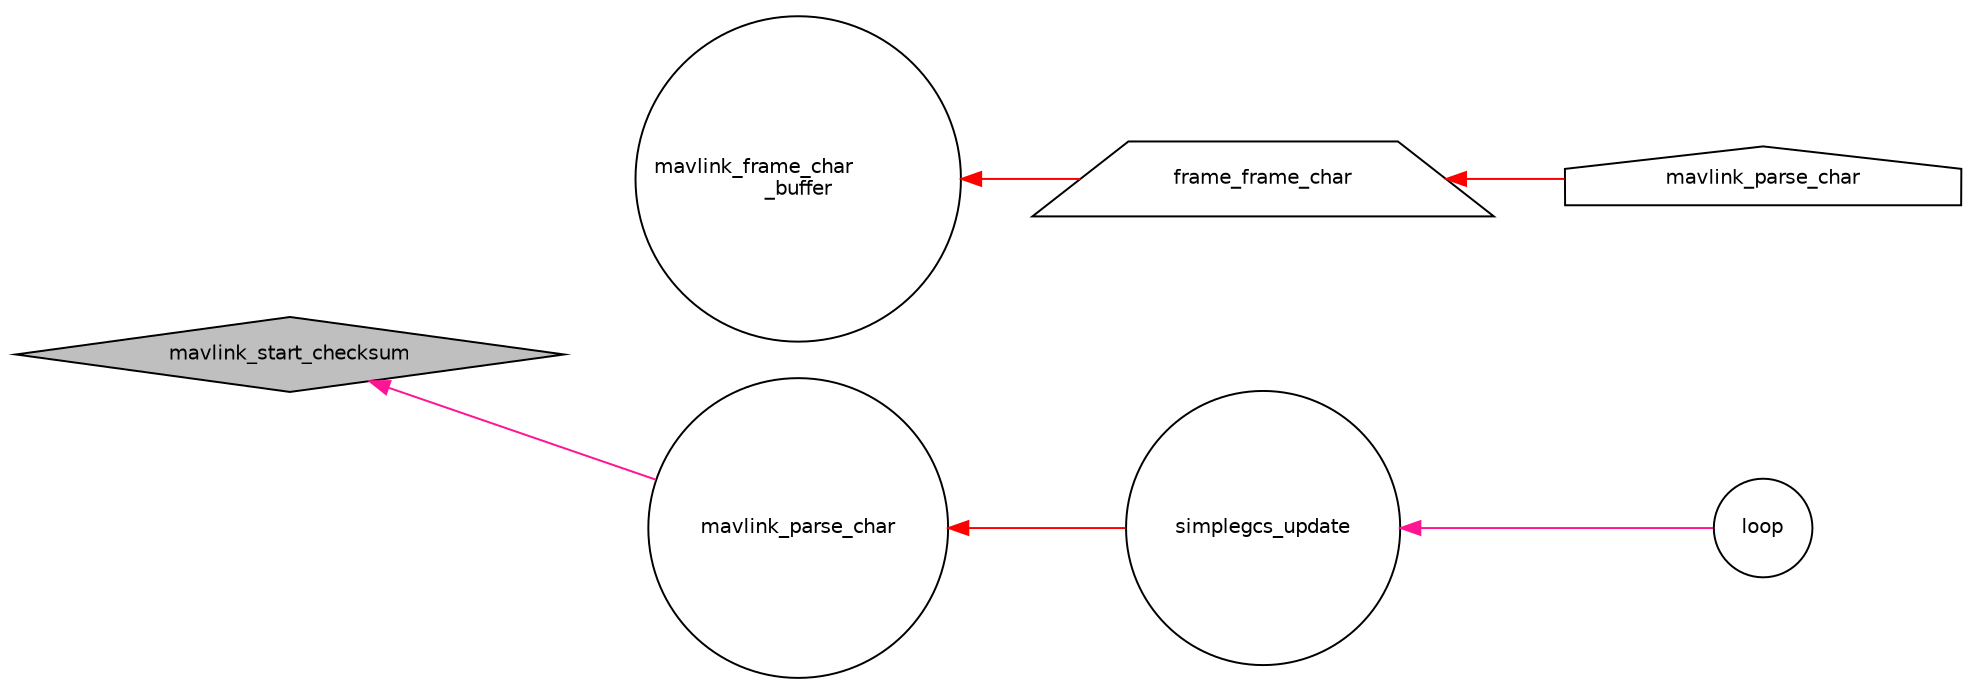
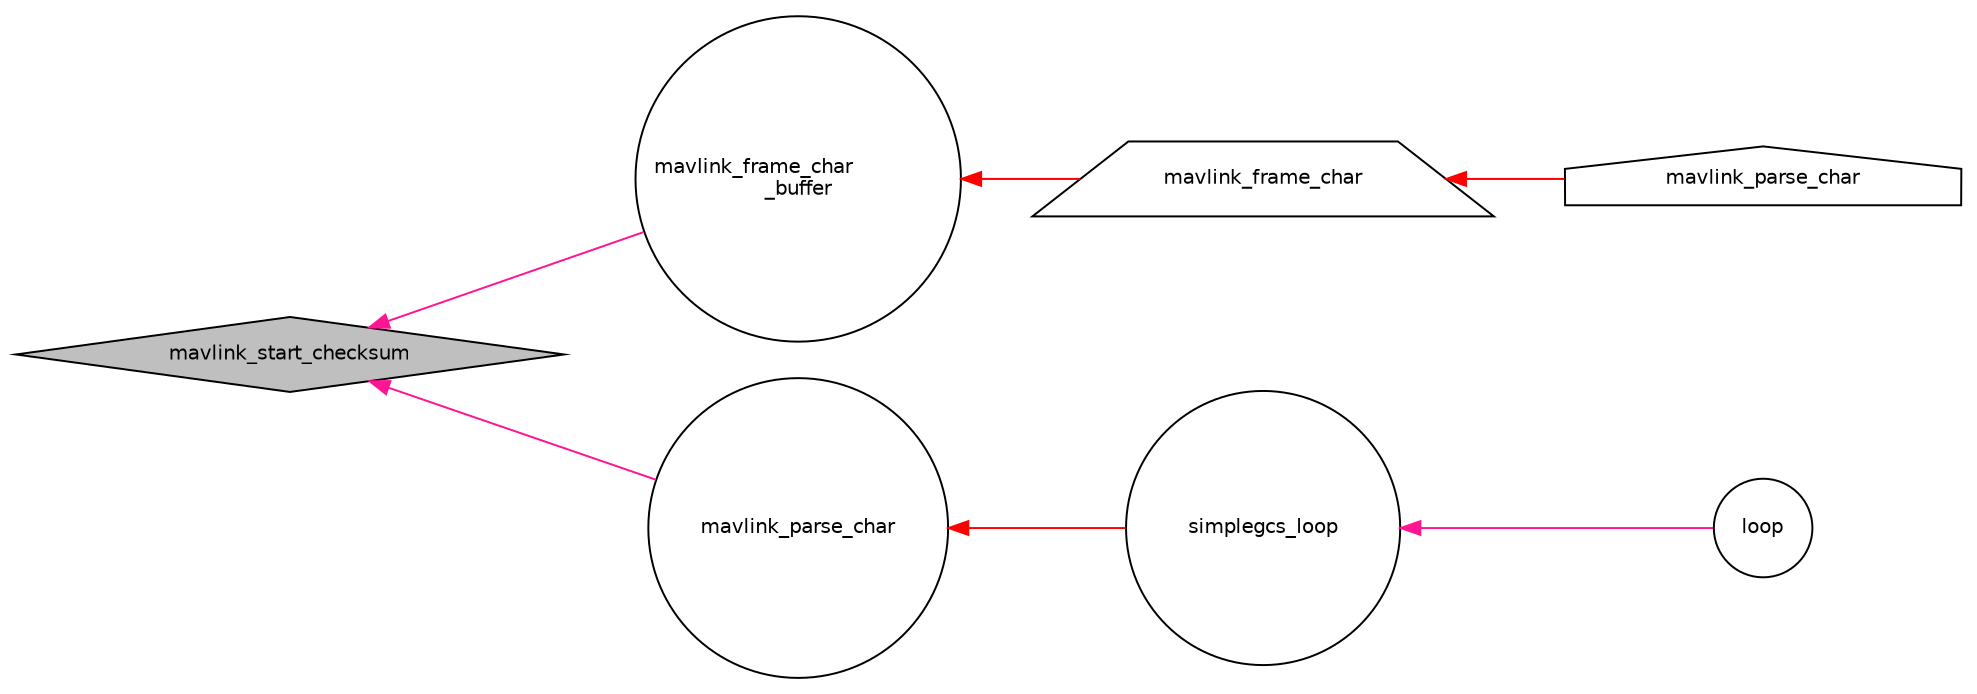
(1263, 179) -> (1263, 179)
none -> (516, 277)
(1263, 528) -> (1263, 528)
